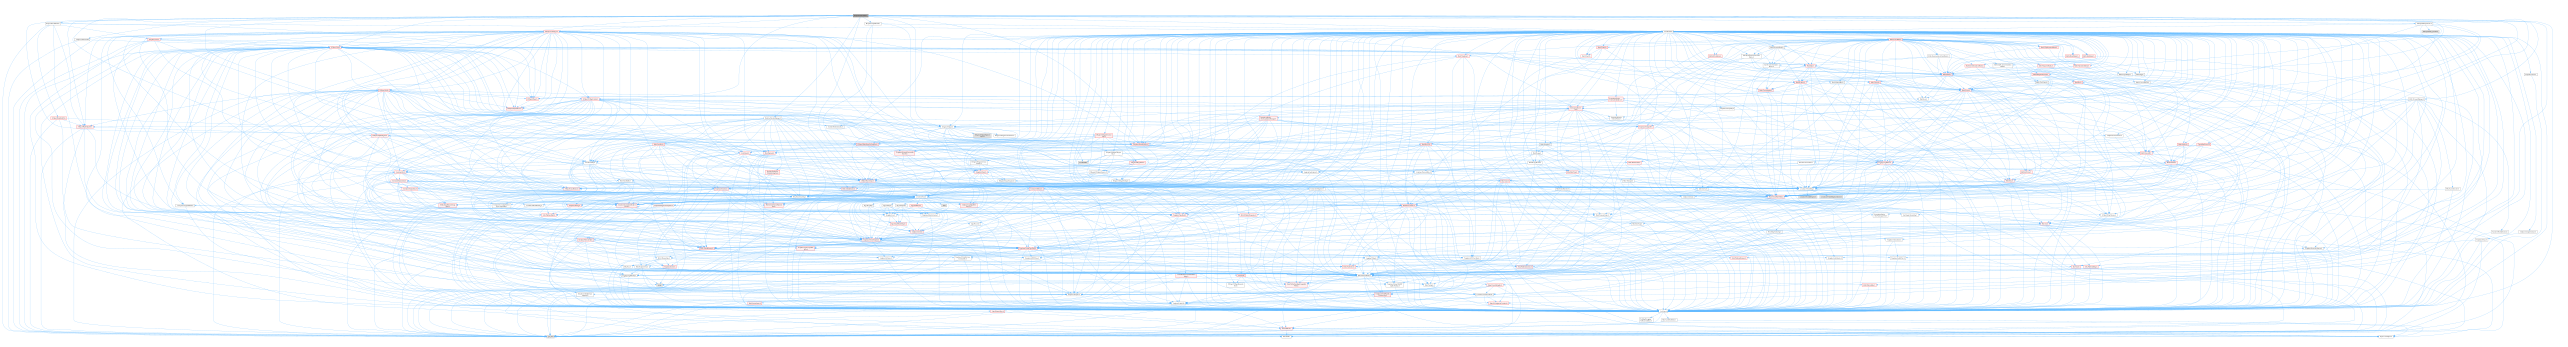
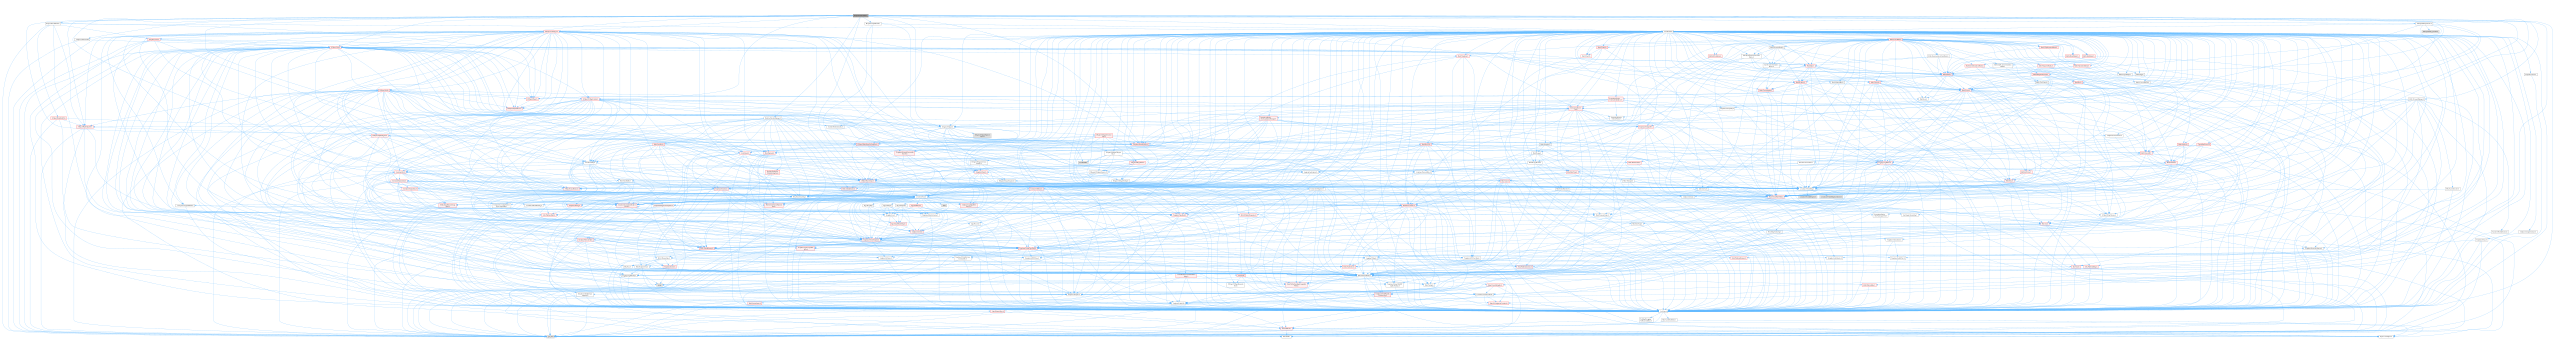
(1342, 33) -> (2171, 52)
(1005, 136) -> none
